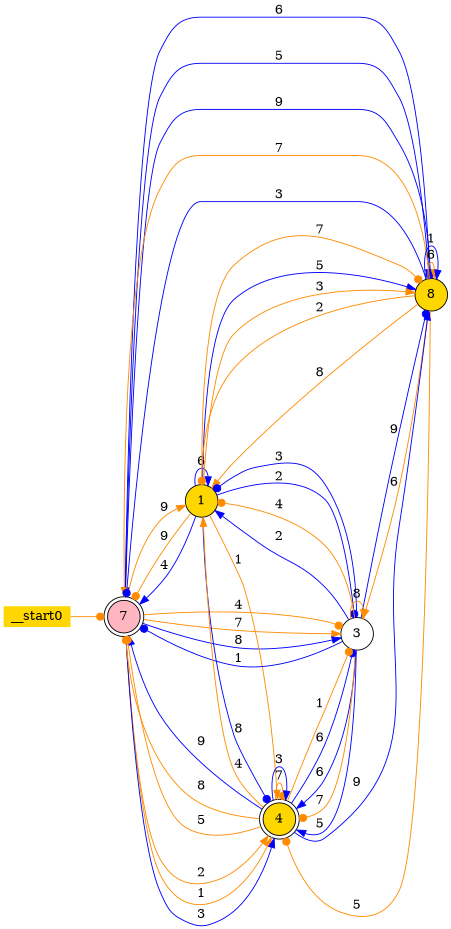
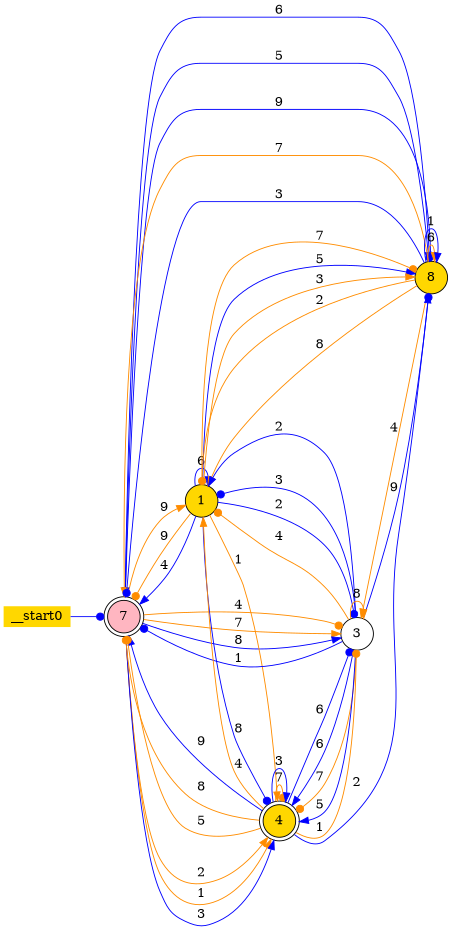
(394, 482) -> (394, 428)
(84, 617) -> (84, 617)
(422, 681) -> none
(357, 783) -> (357, 783)
